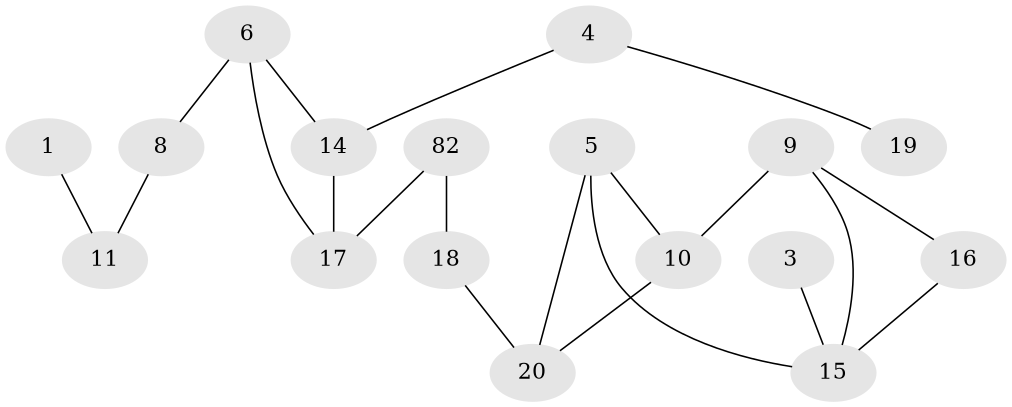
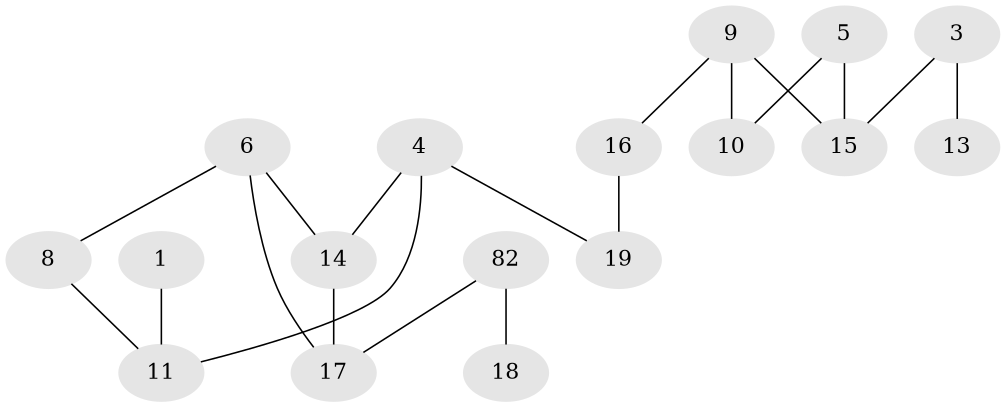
none -> (957, 147)
none -> (354, 312)
(898, 317) -> (619, 204)
(533, 373) -> none
